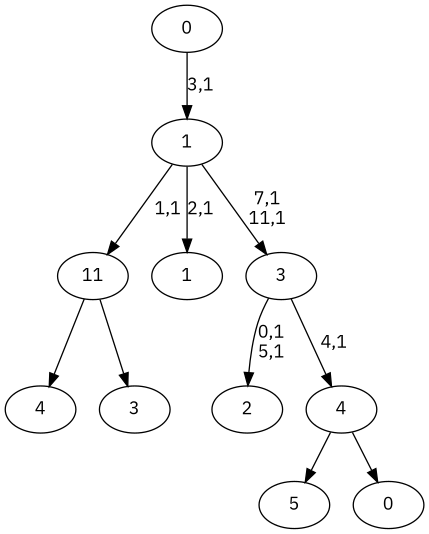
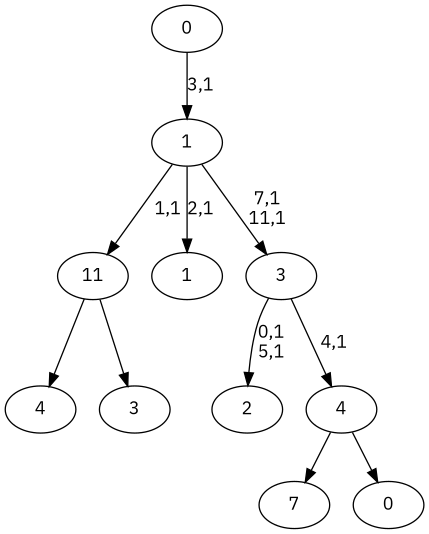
(294, 505) -> (294, 505)
